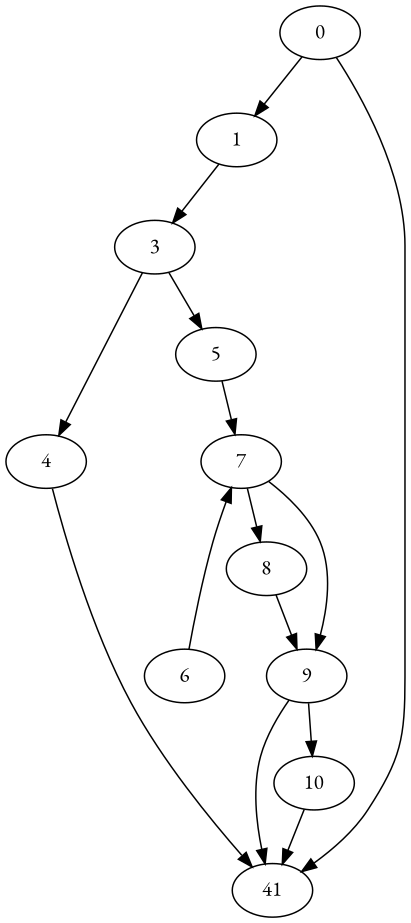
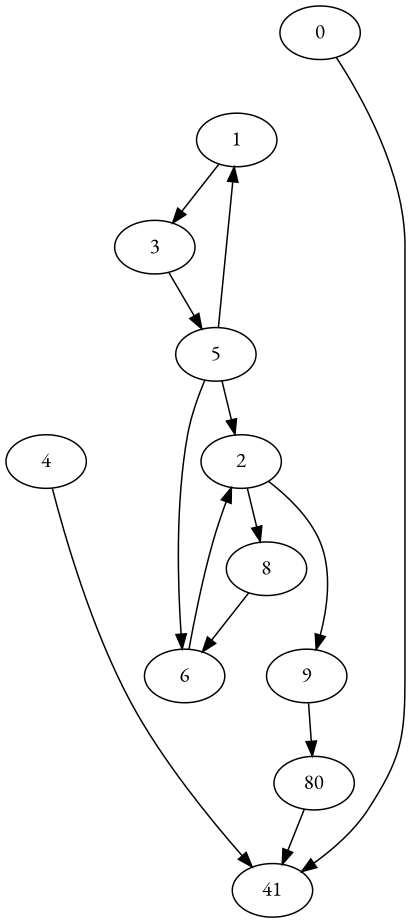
(283, 80) -> (226, 255)
(104, 347) -> none
(241, 462) -> (241, 462)
none -> (180, 506)
(284, 615) -> (230, 616)
(258, 771) -> none
(314, 783) -> (314, 783)
